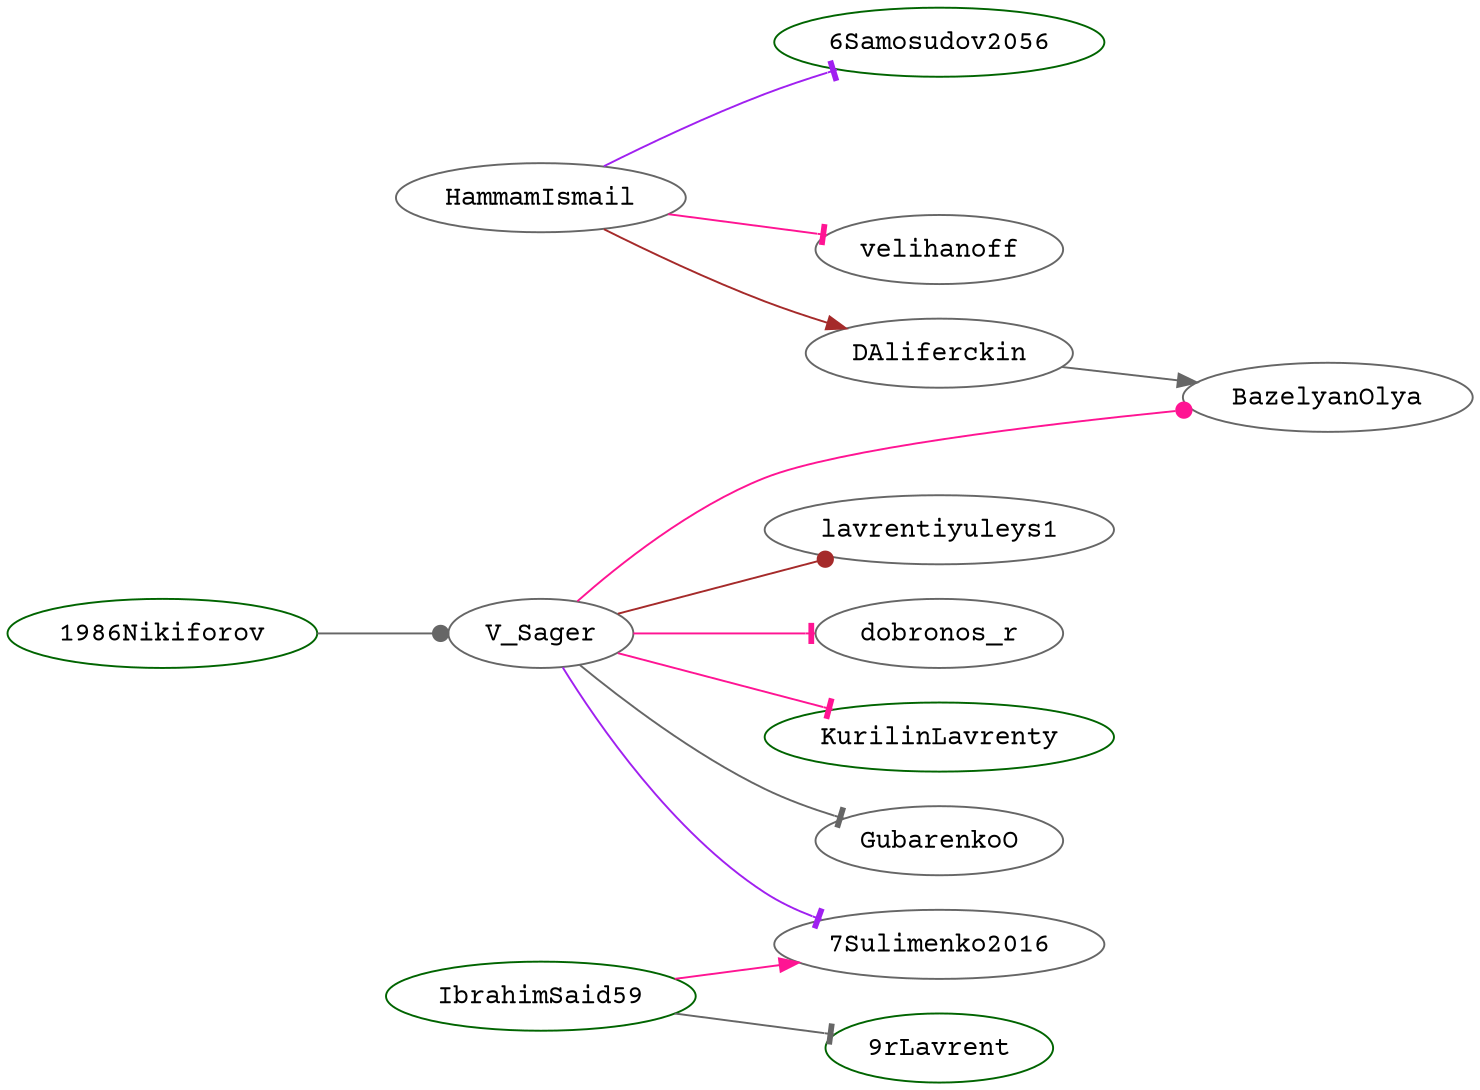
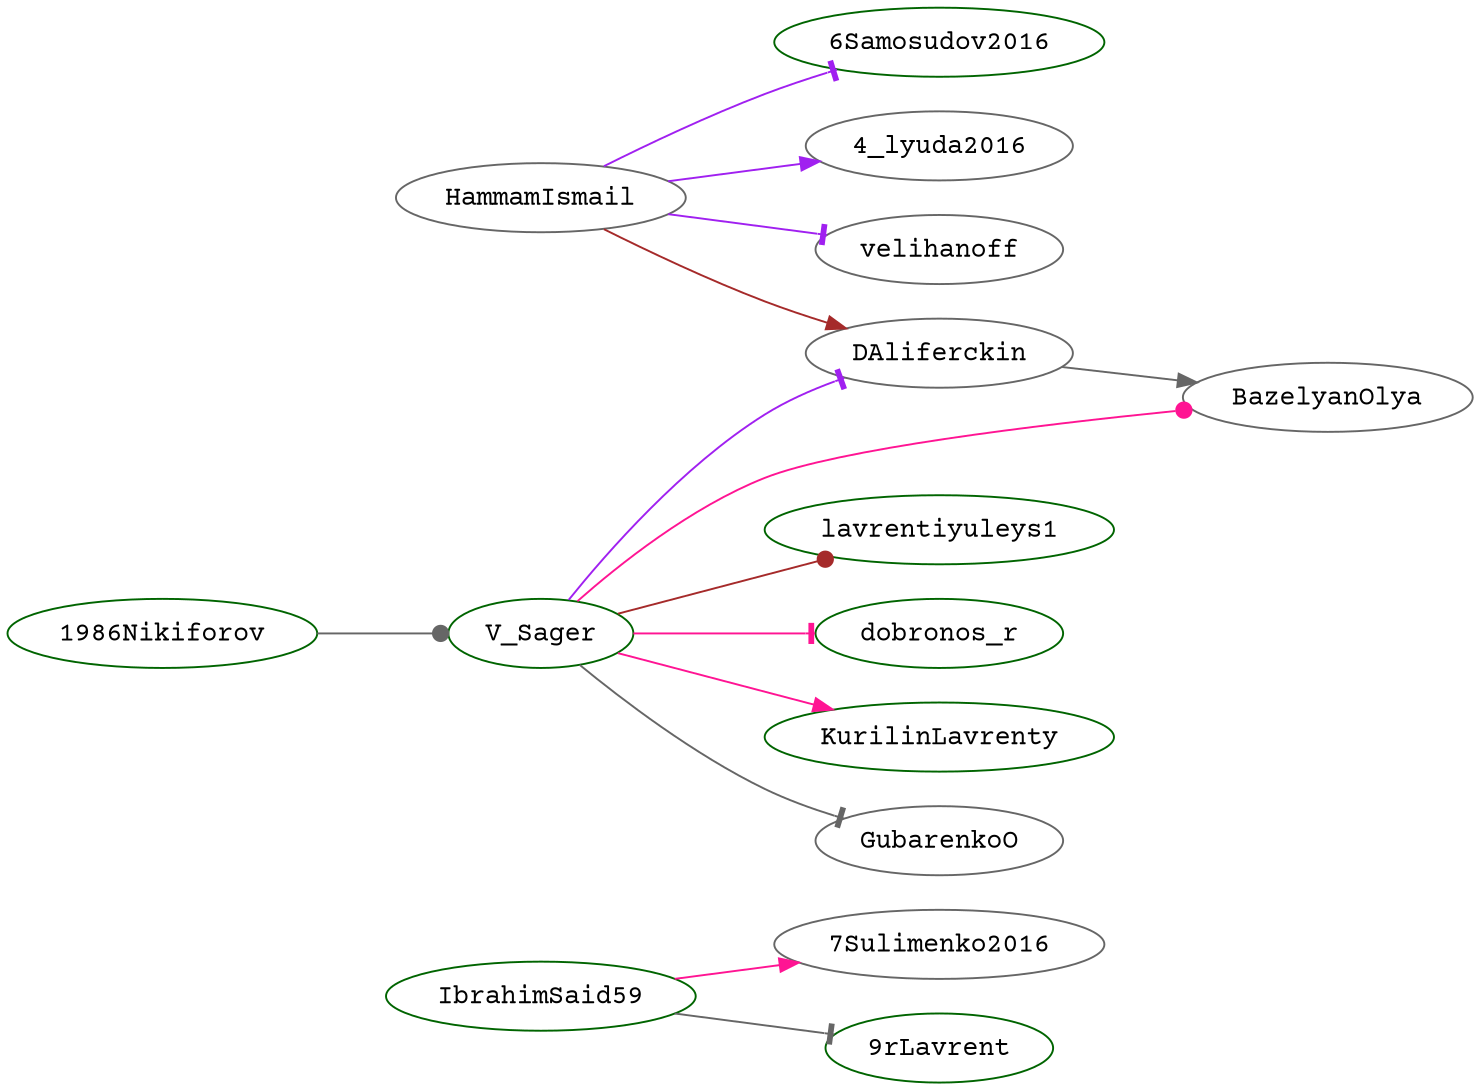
(939, 42) -> (939, 42)
none -> (939, 146)
(743, 224) -> (743, 224)
(939, 530) -> (939, 530)
(541, 633) -> (541, 633)
(939, 633) -> (939, 633)
(721, 680) -> (721, 680)
(670, 810) -> (688, 473)
